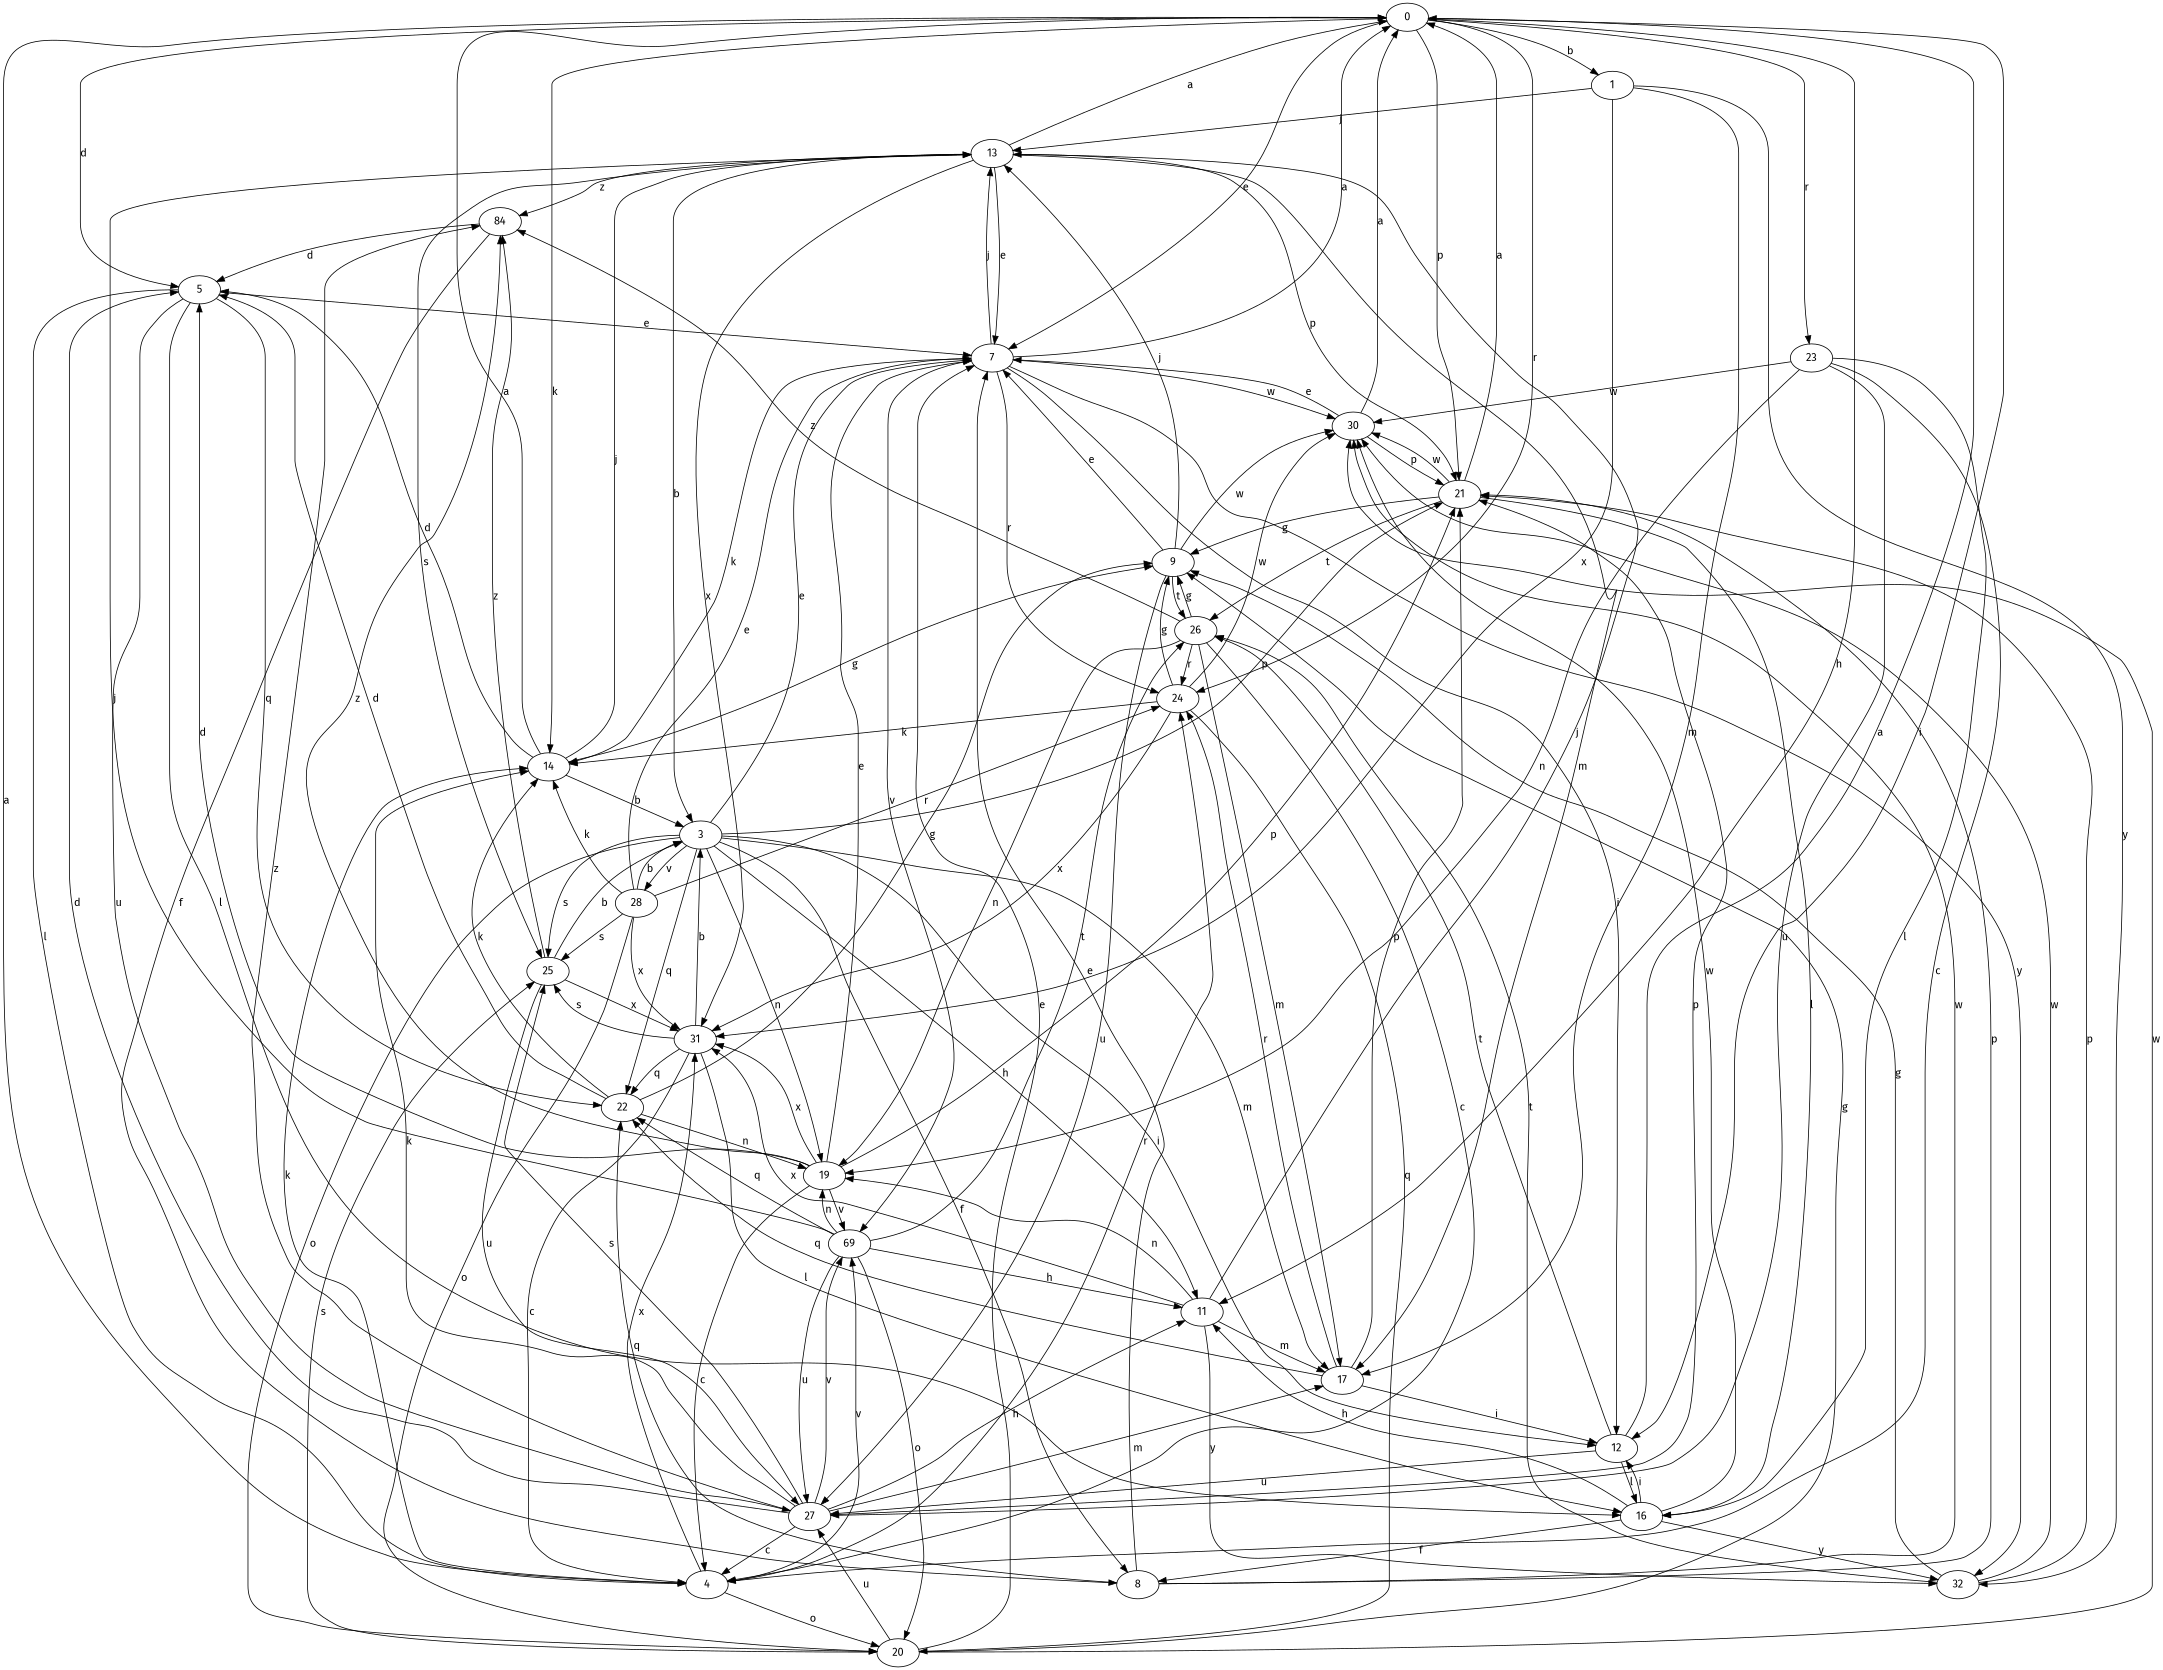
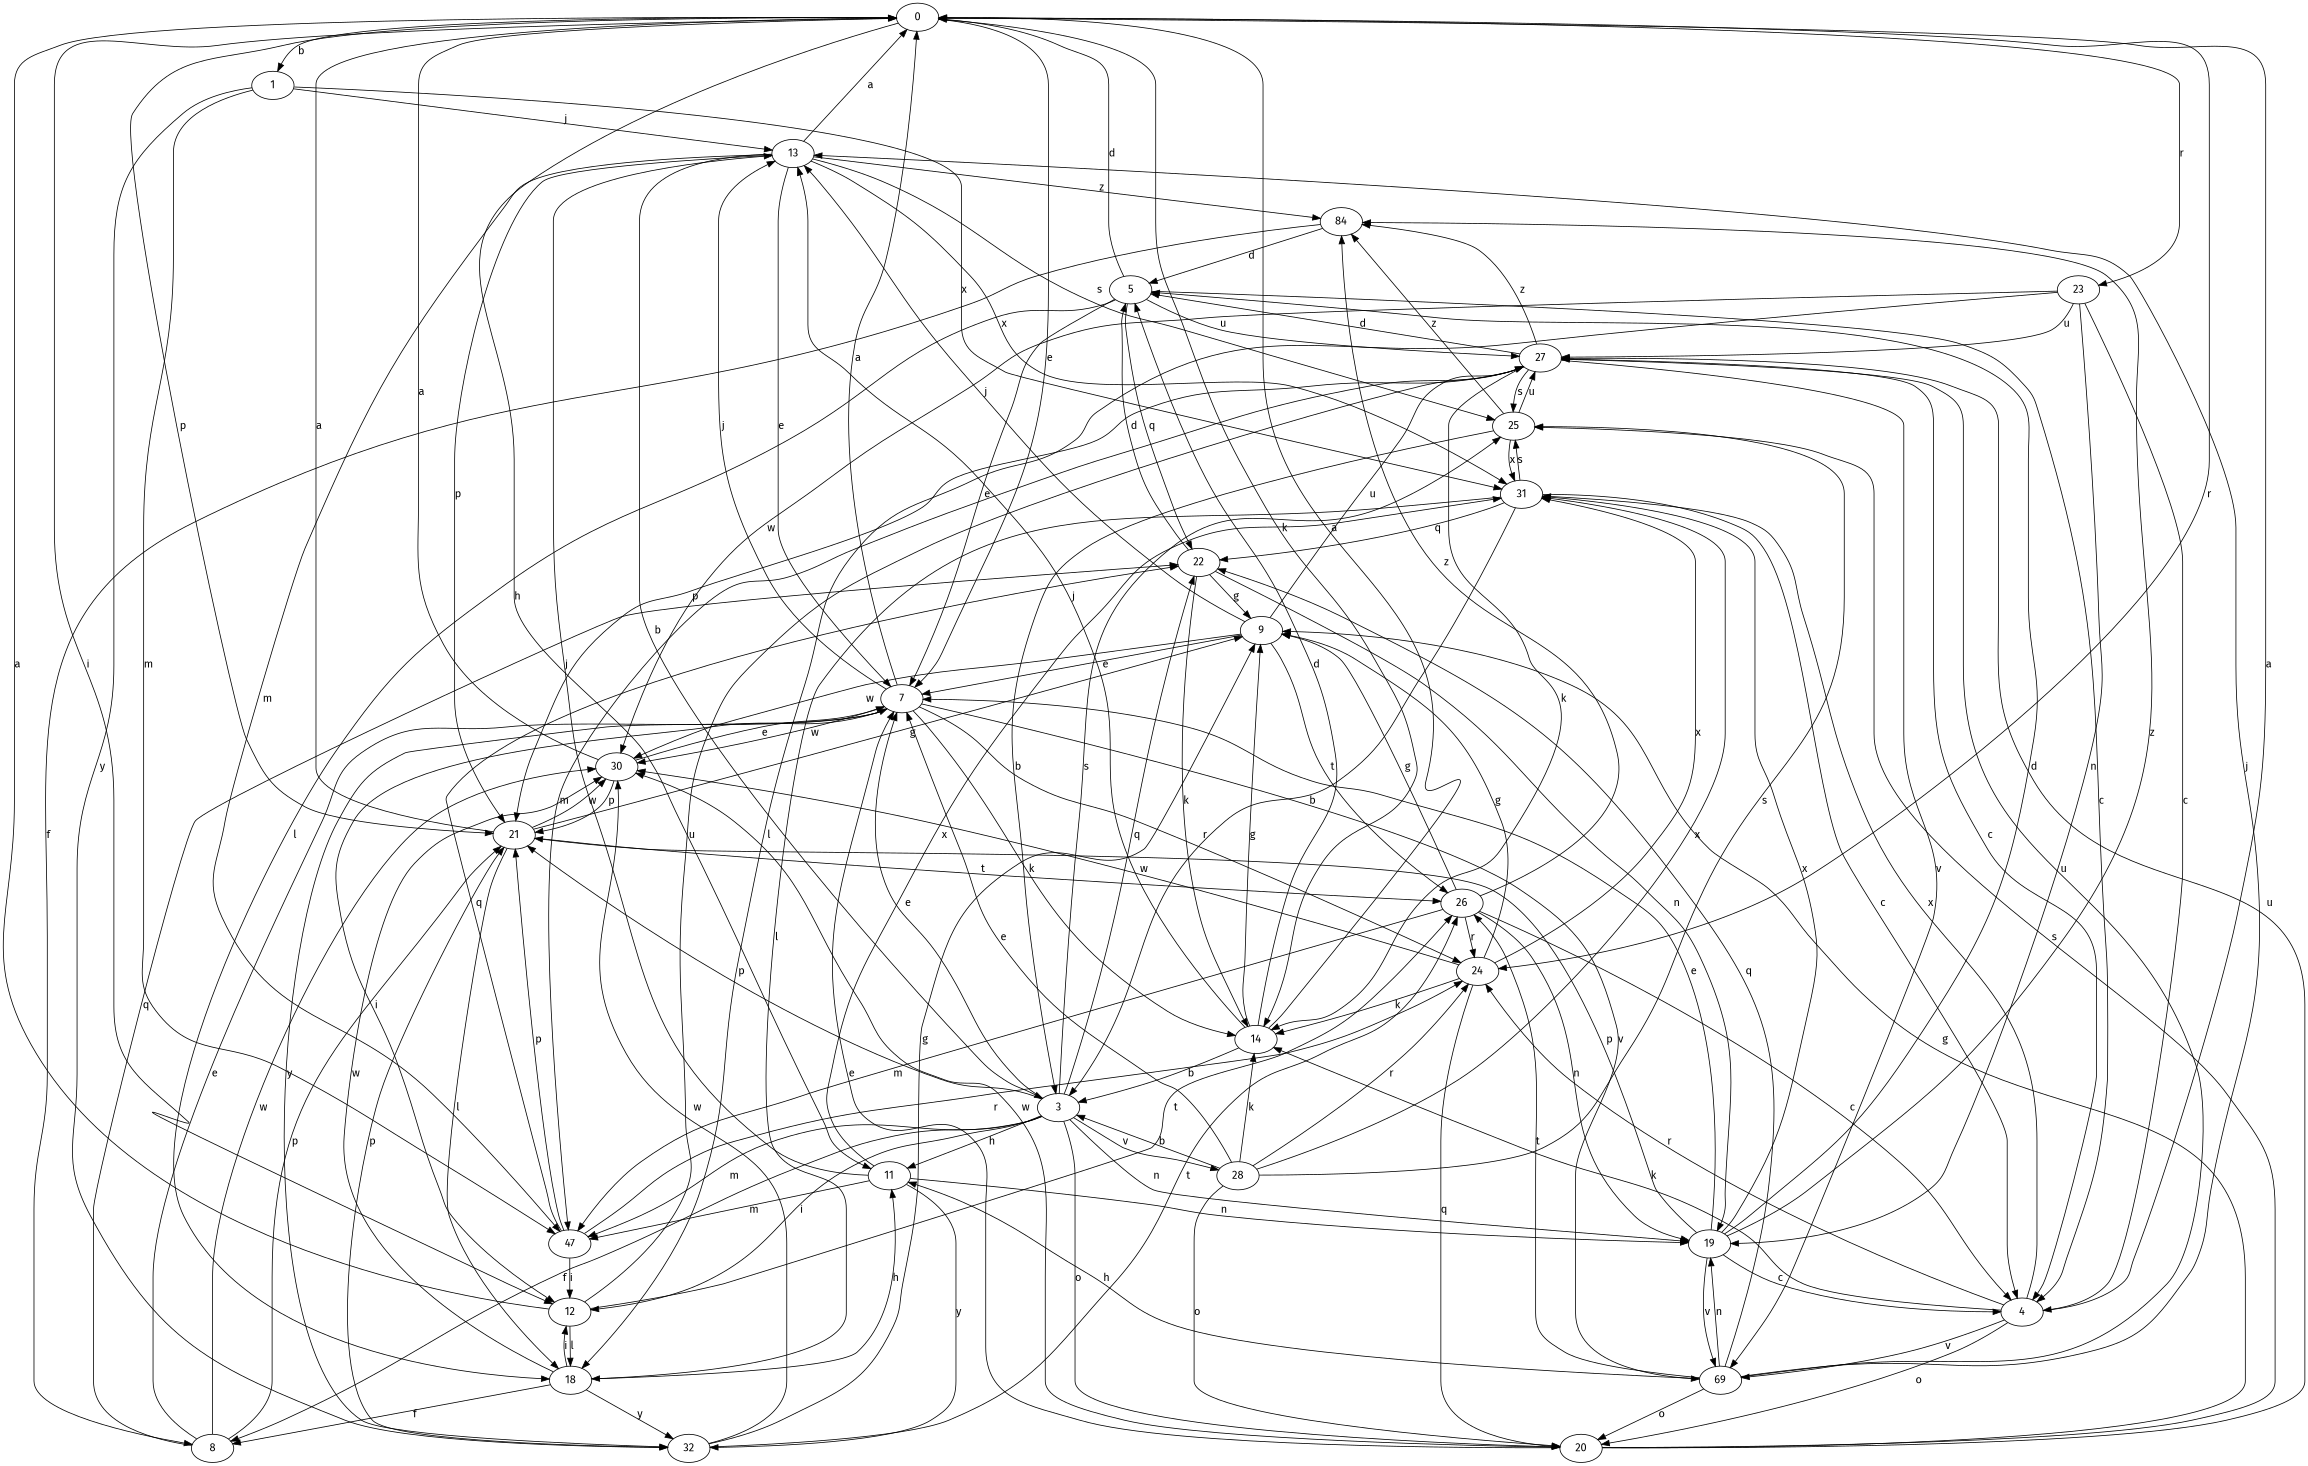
(601, 28) -> (1109, 89)
(45, 937) -> (2102, 801)
(1342, 1380) -> (570, 1244)
(984, 1425) -> none
(1642, 1517) -> (571, 1380)
